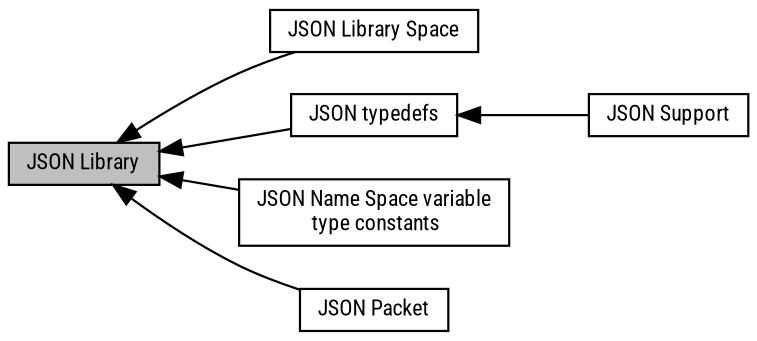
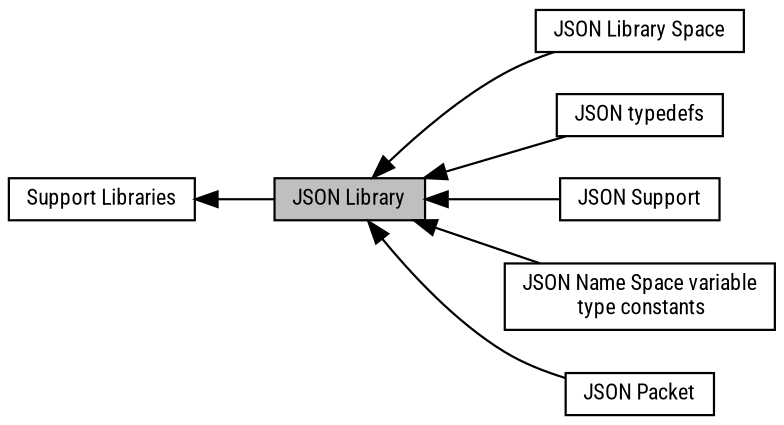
(535, 115) -> (504, 199)
none -> (102, 199)
